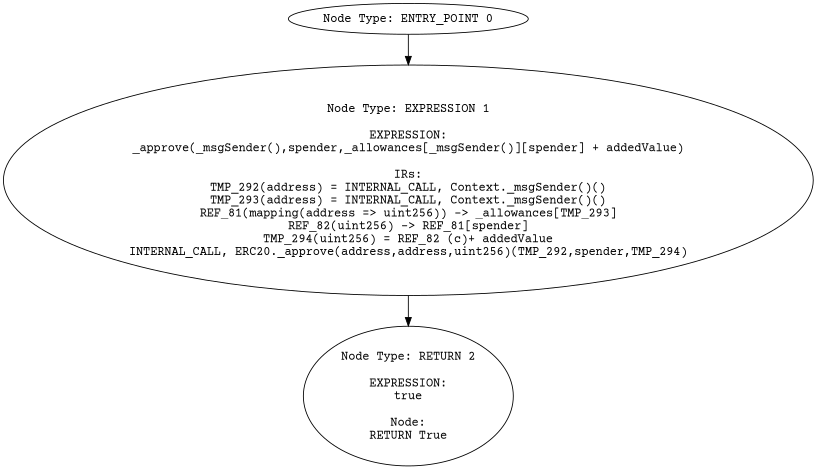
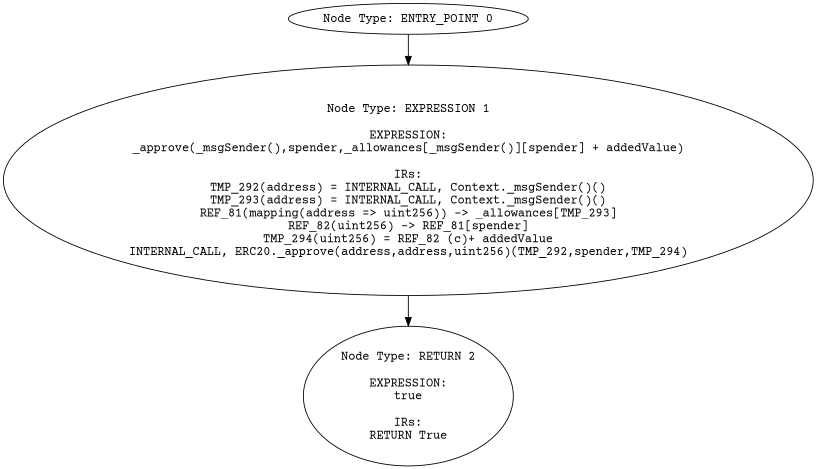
(408, 396) -> (408, 396)
